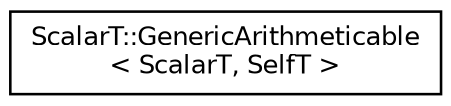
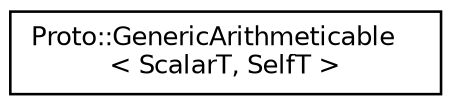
(226, 53) -> (226, 53)
